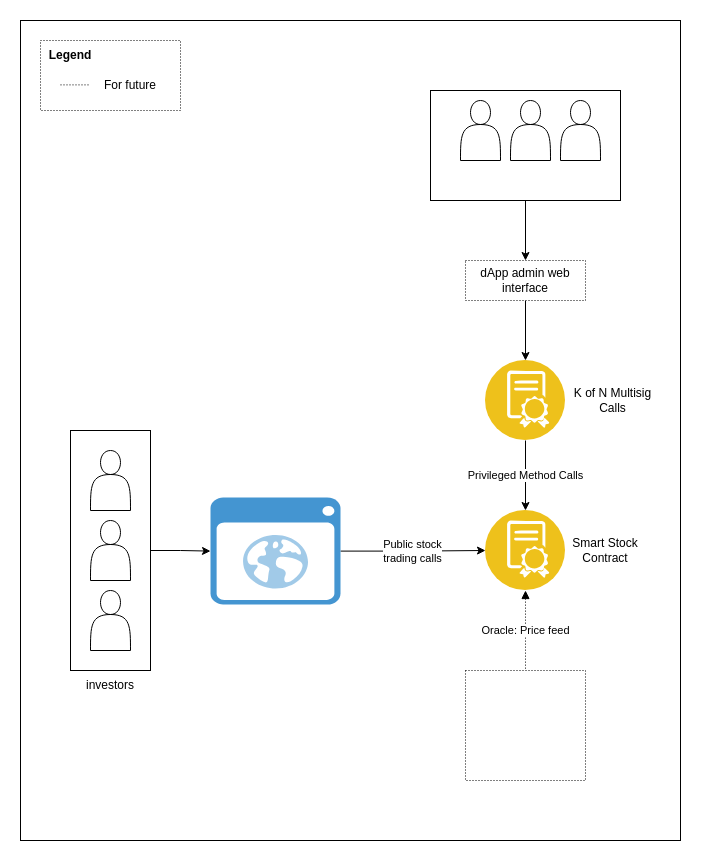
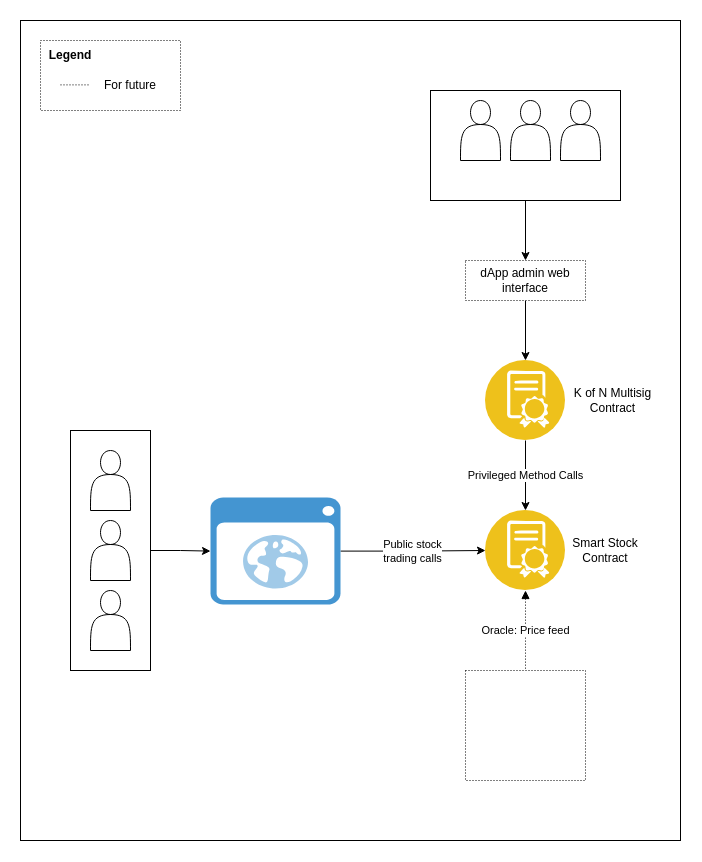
(613, 401) -> (613, 401)
(111, 686) -> none
